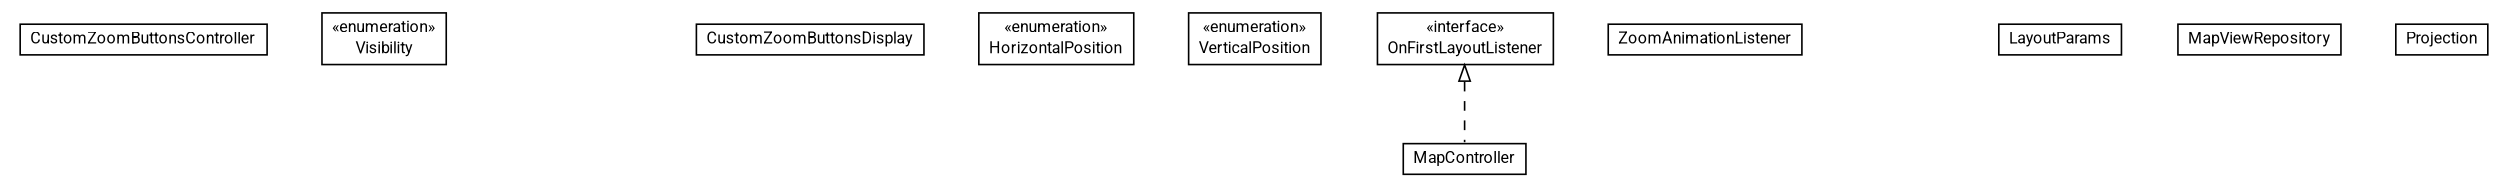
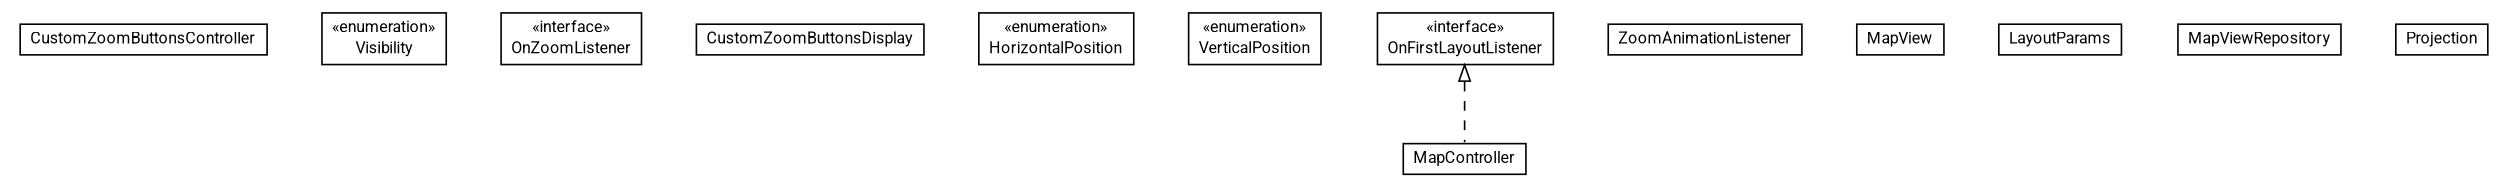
none -> (571, 39)
none -> (1900, 39)
